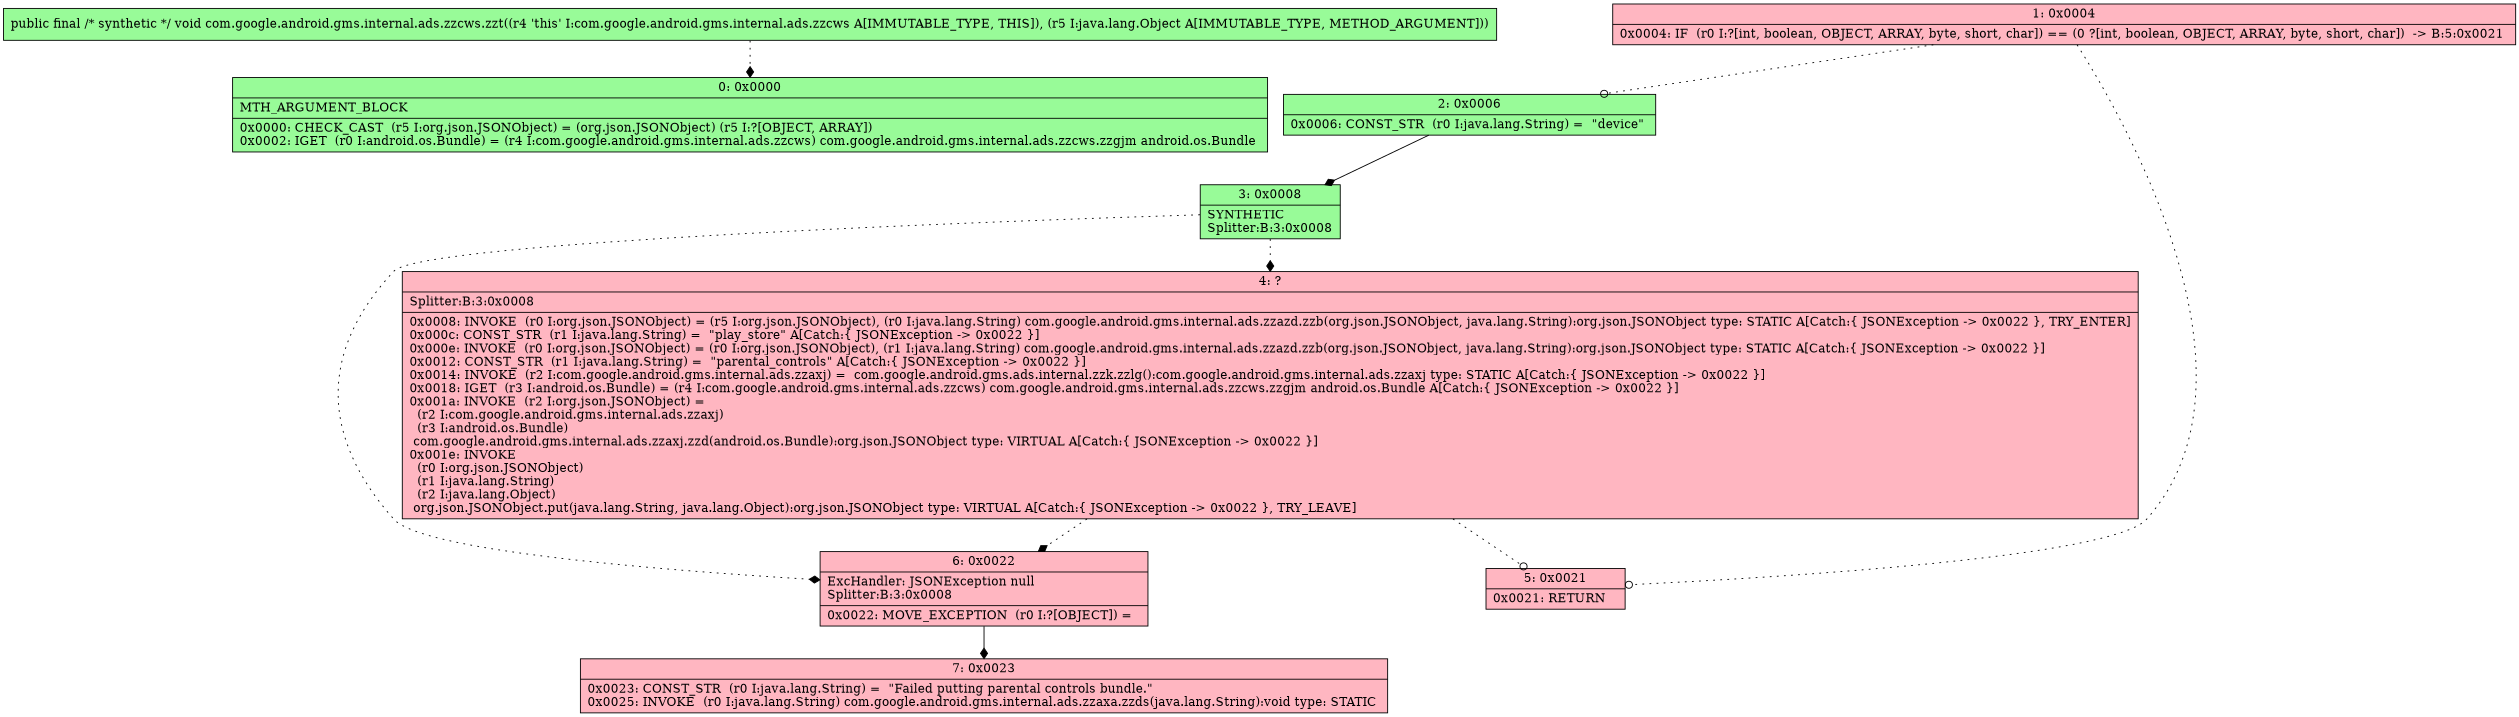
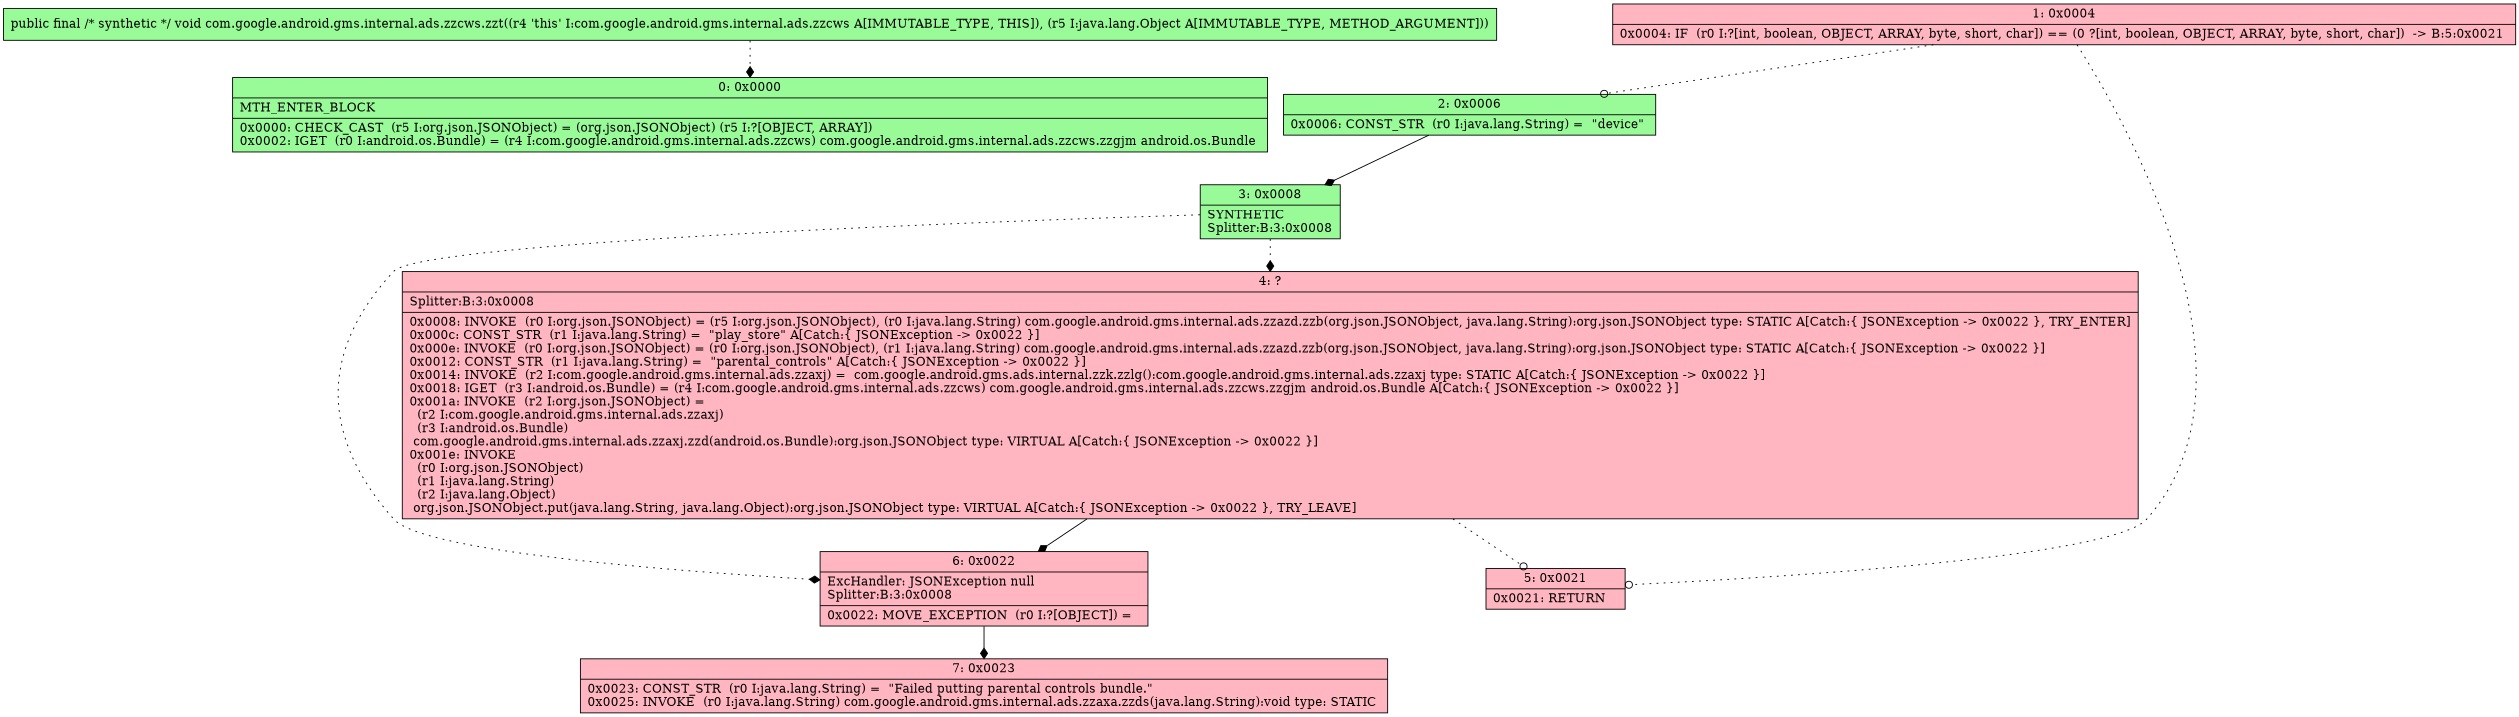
(324, 108) -> (308, 108)
(1067, 532) -> (1067, 532)
